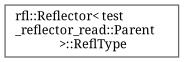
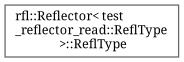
(92, 31) -> (92, 31)
